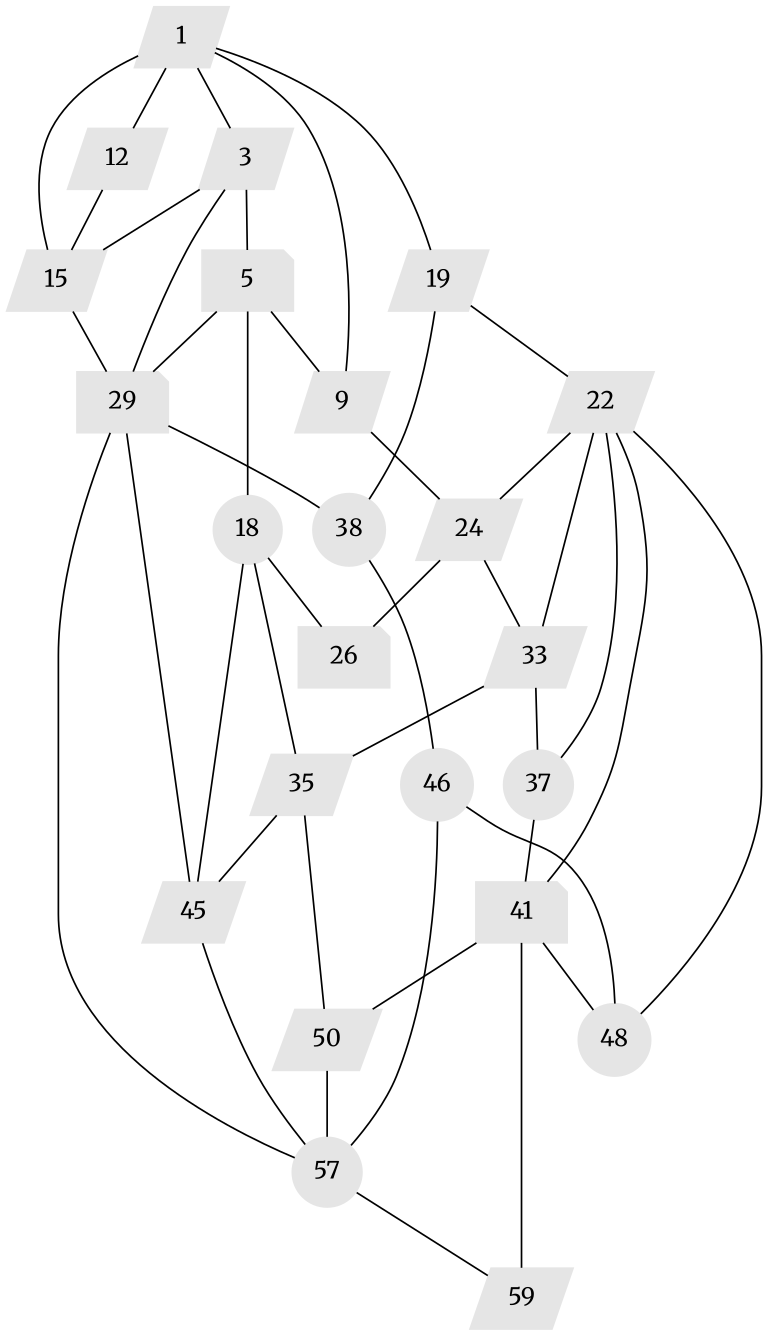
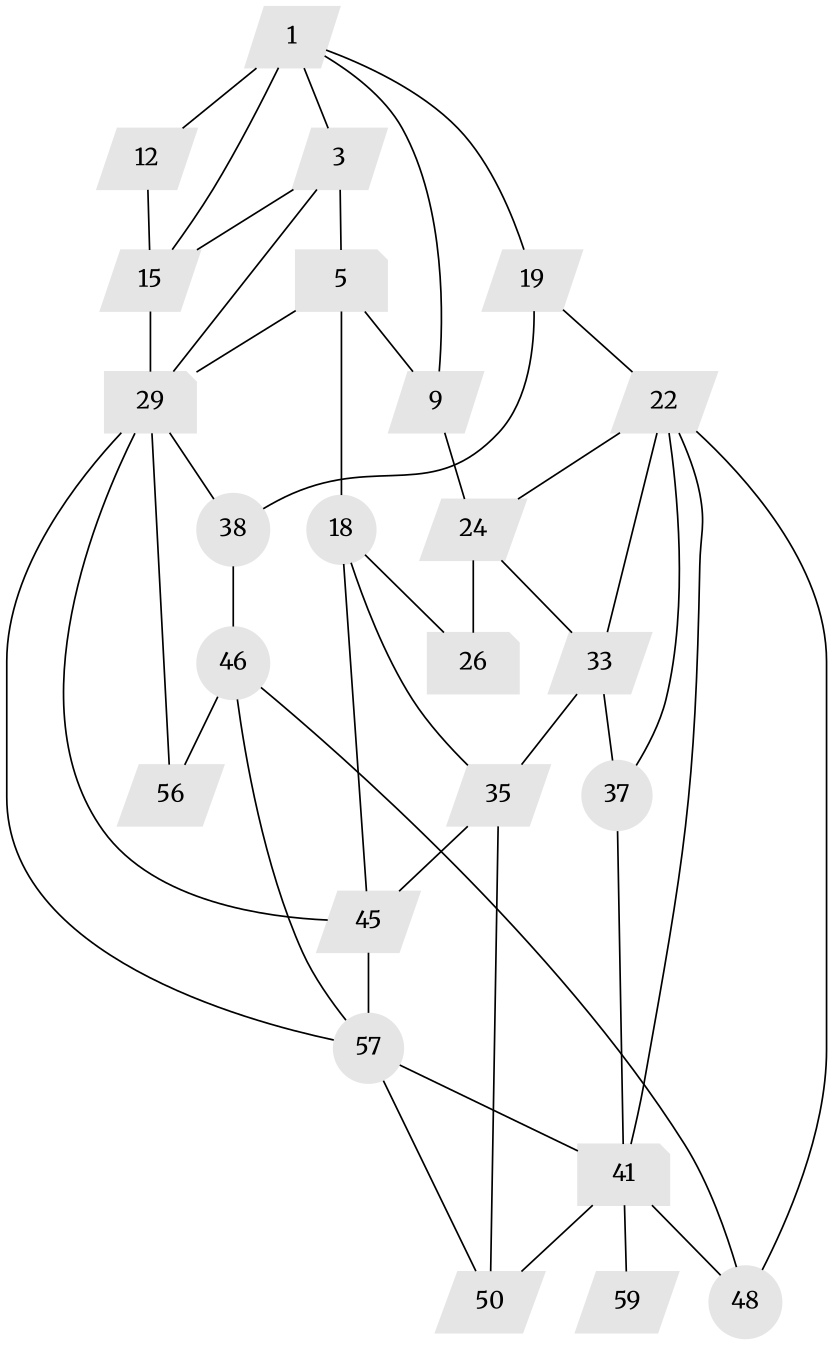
none -> (171, 795)
(422, 1234) -> (480, 1104)
